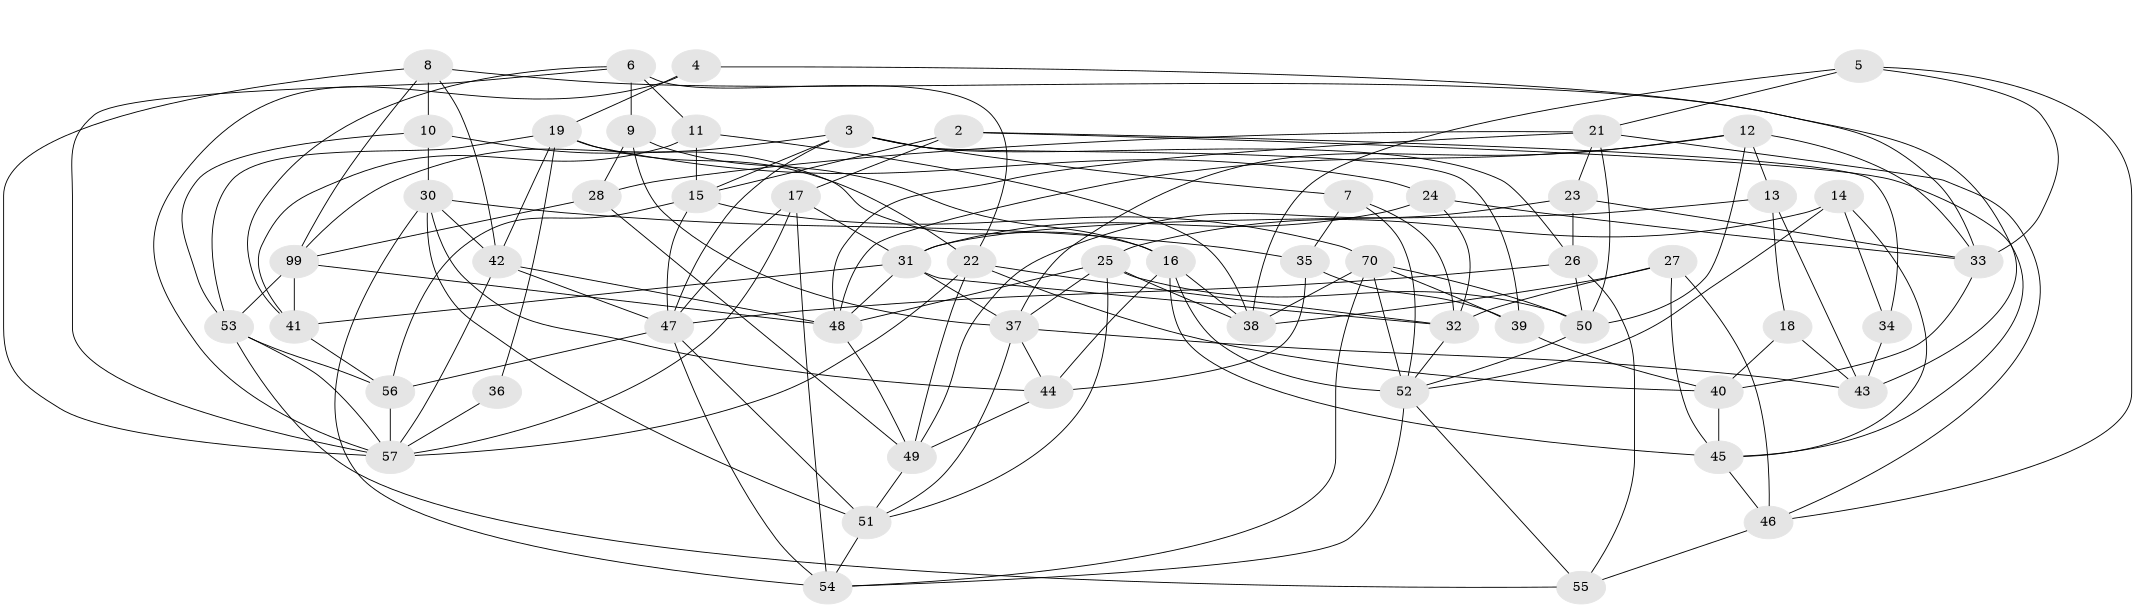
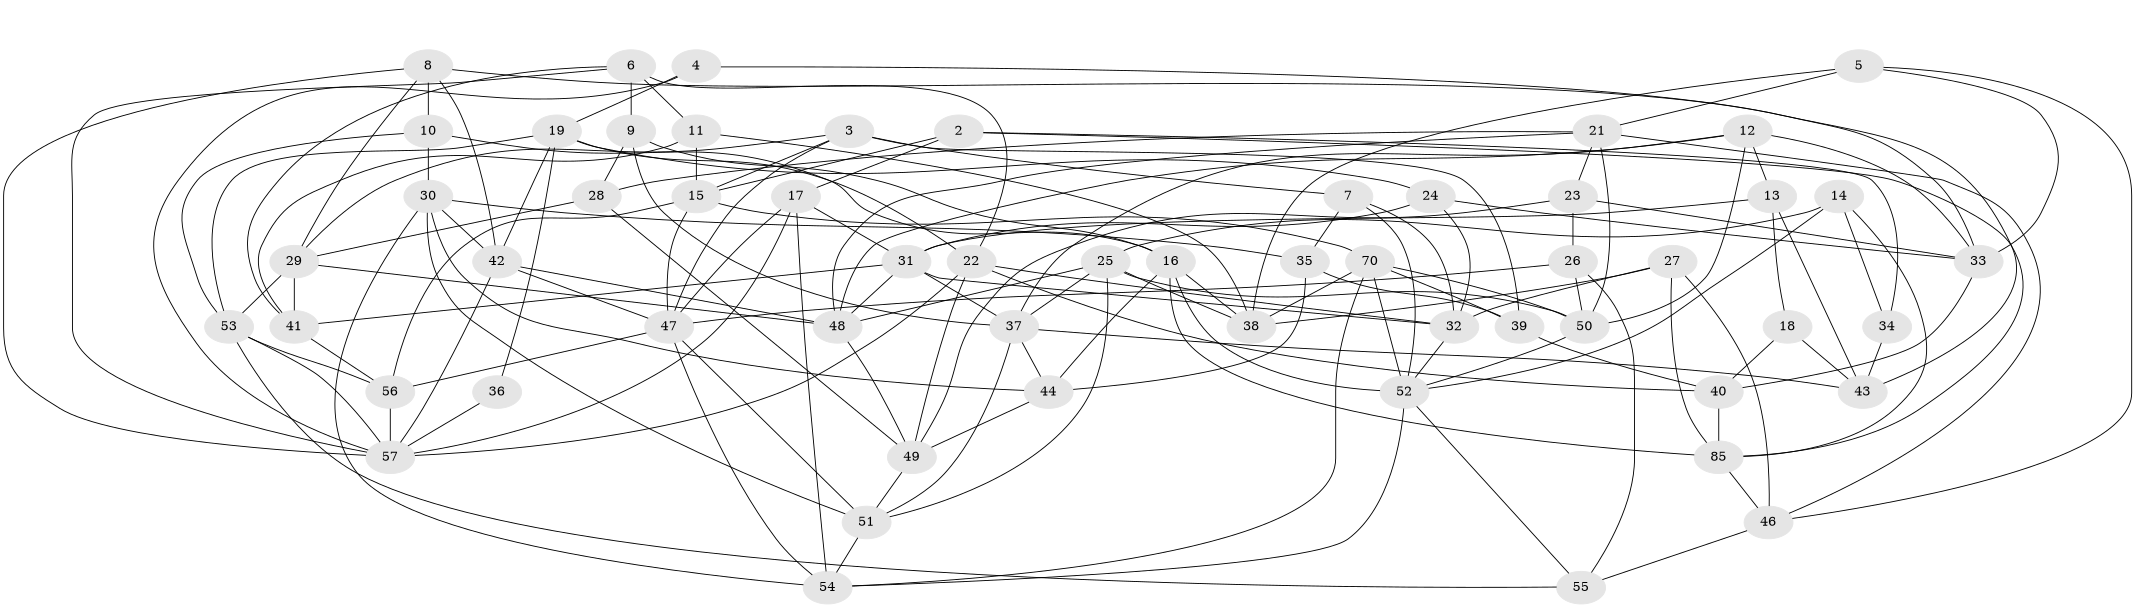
(1233, 149) -> none
(294, 262) -> (294, 262)
(1719, 457) -> (1719, 457)
